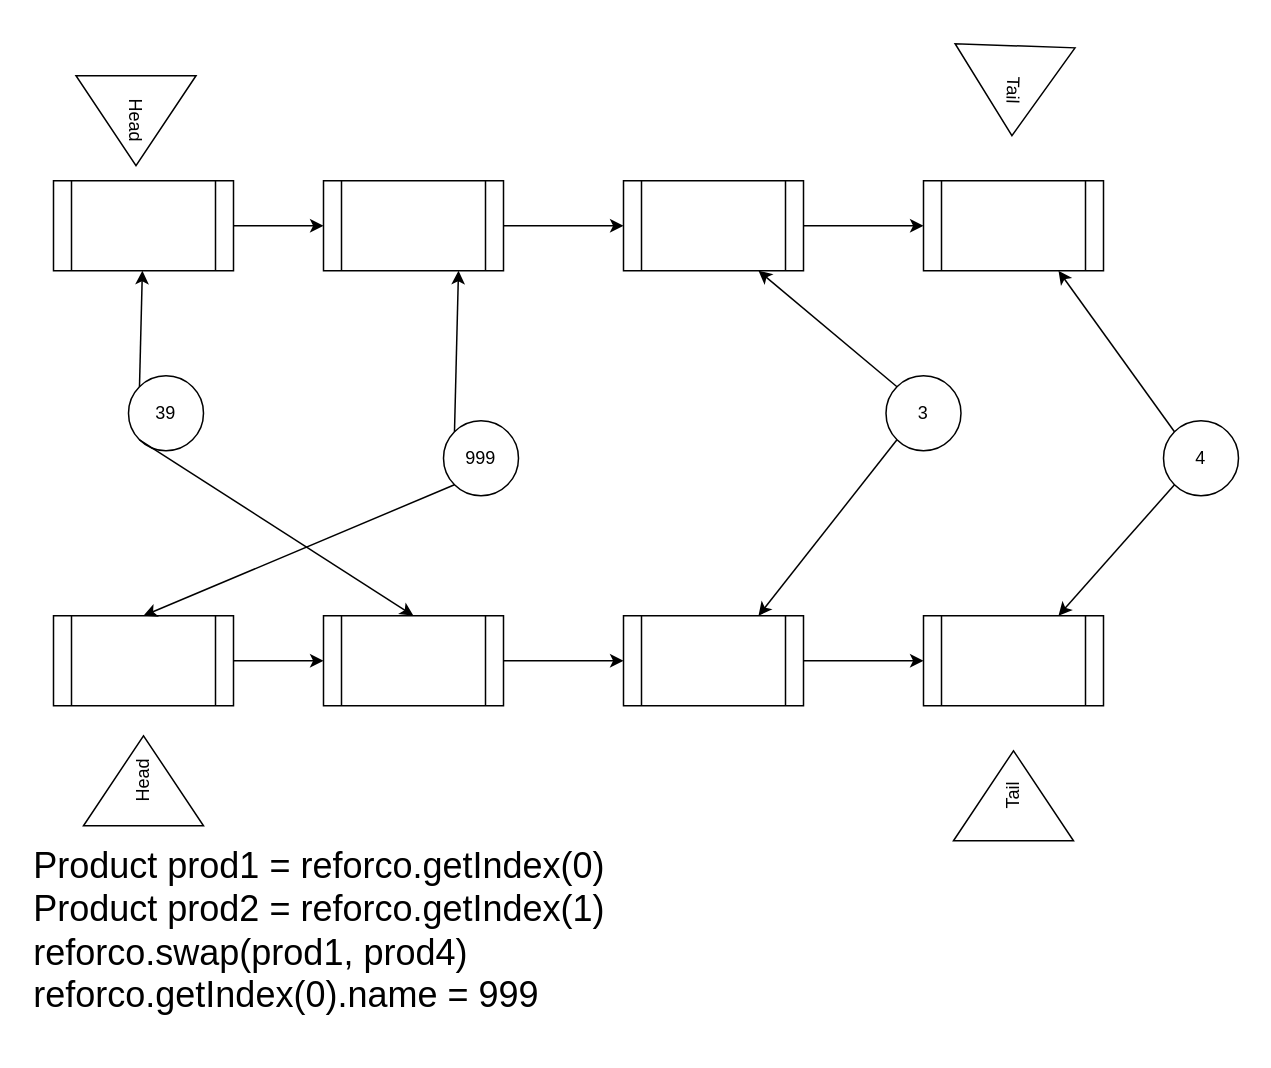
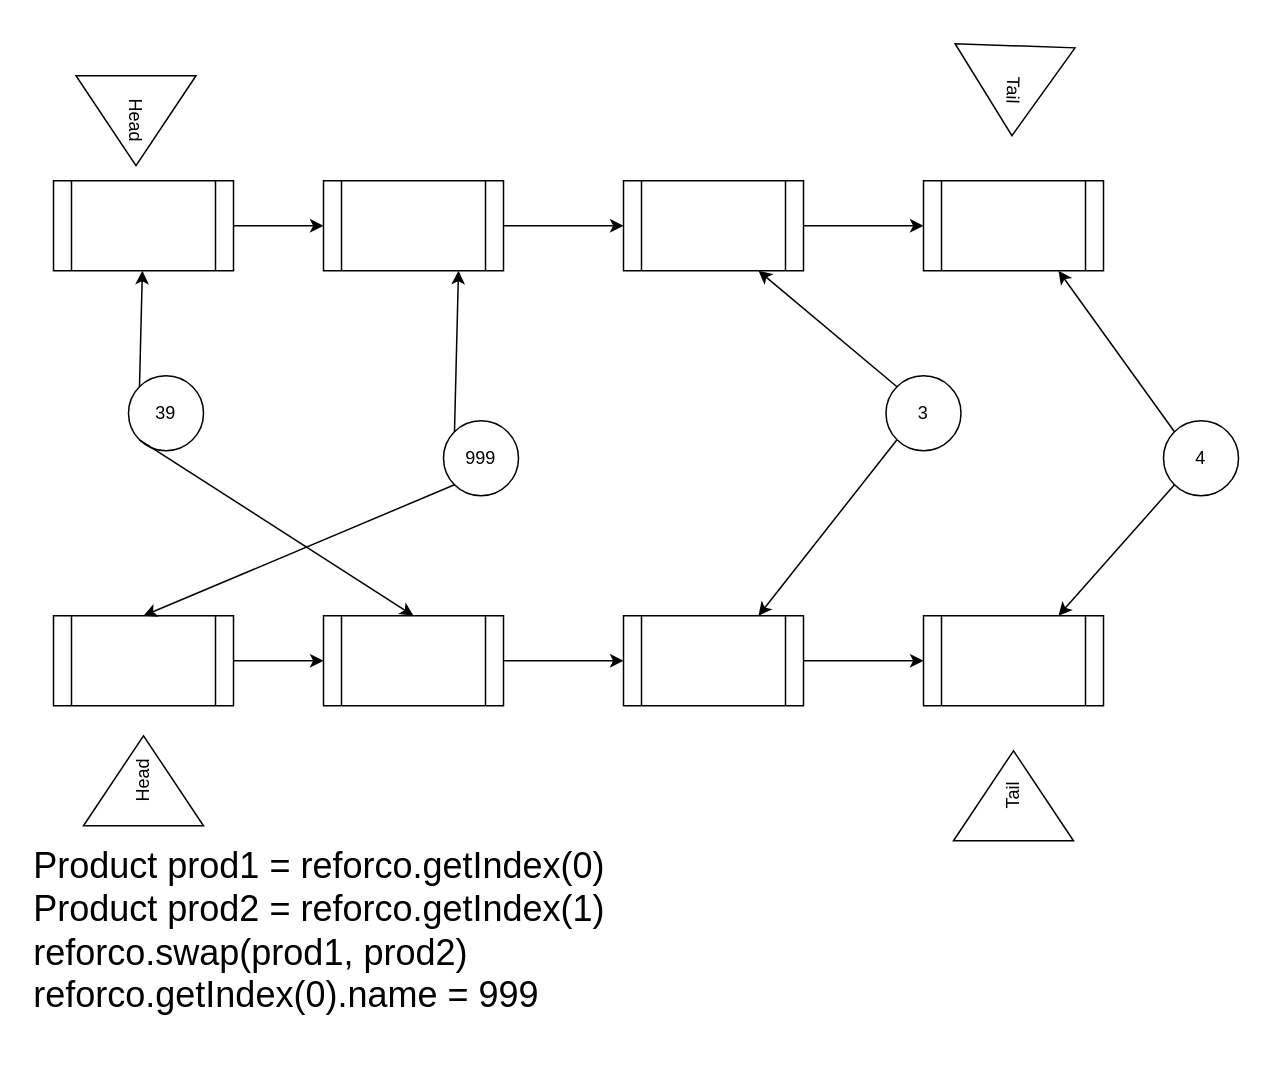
(368, 931) -> (368, 931)
